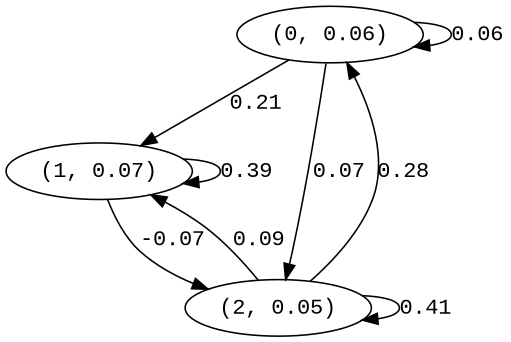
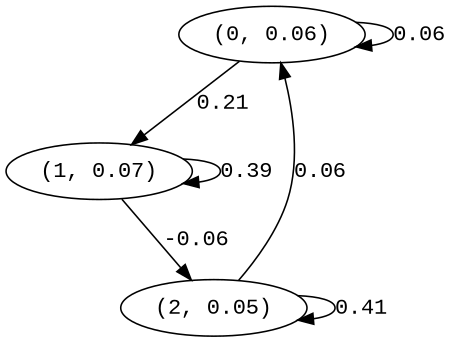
(309, 164) -> none
(404, 171) -> (321, 171)
(216, 236) -> none
(173, 240) -> (197, 240)
